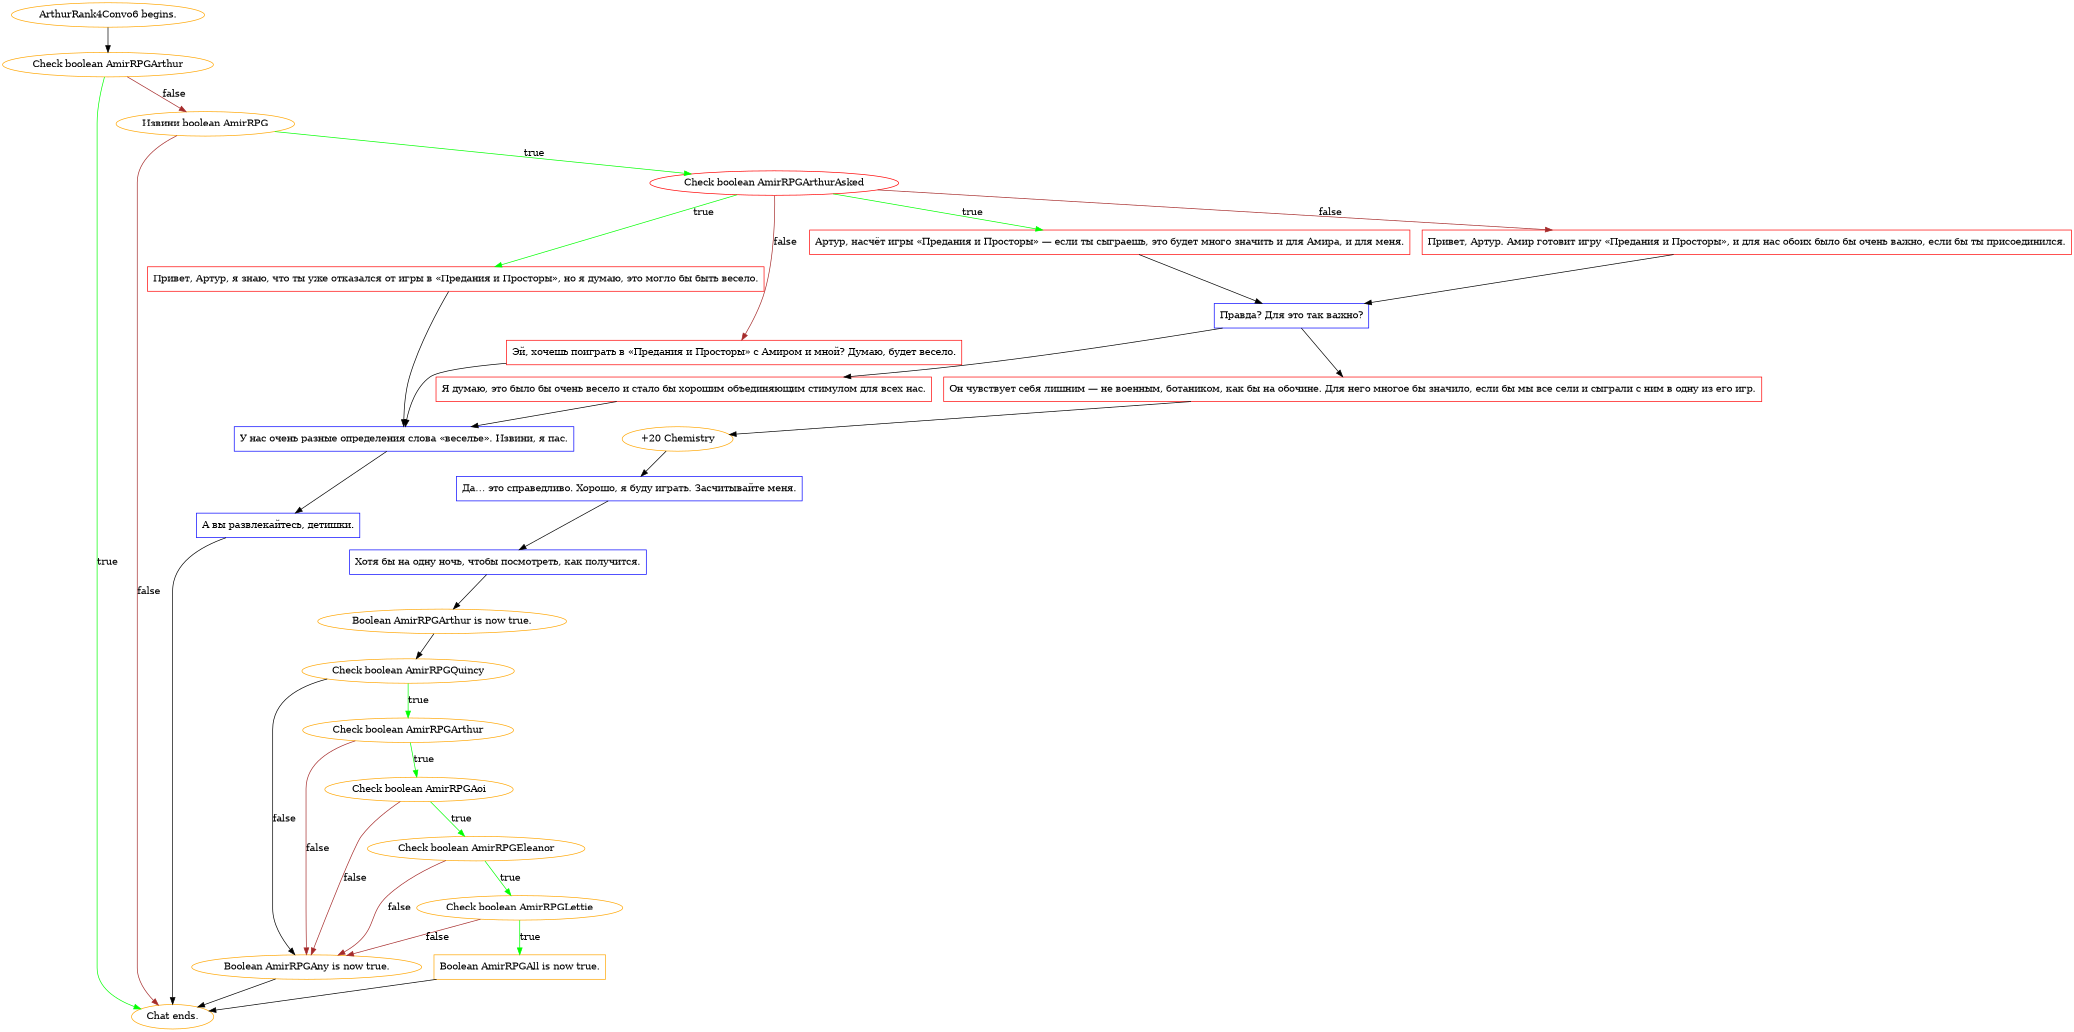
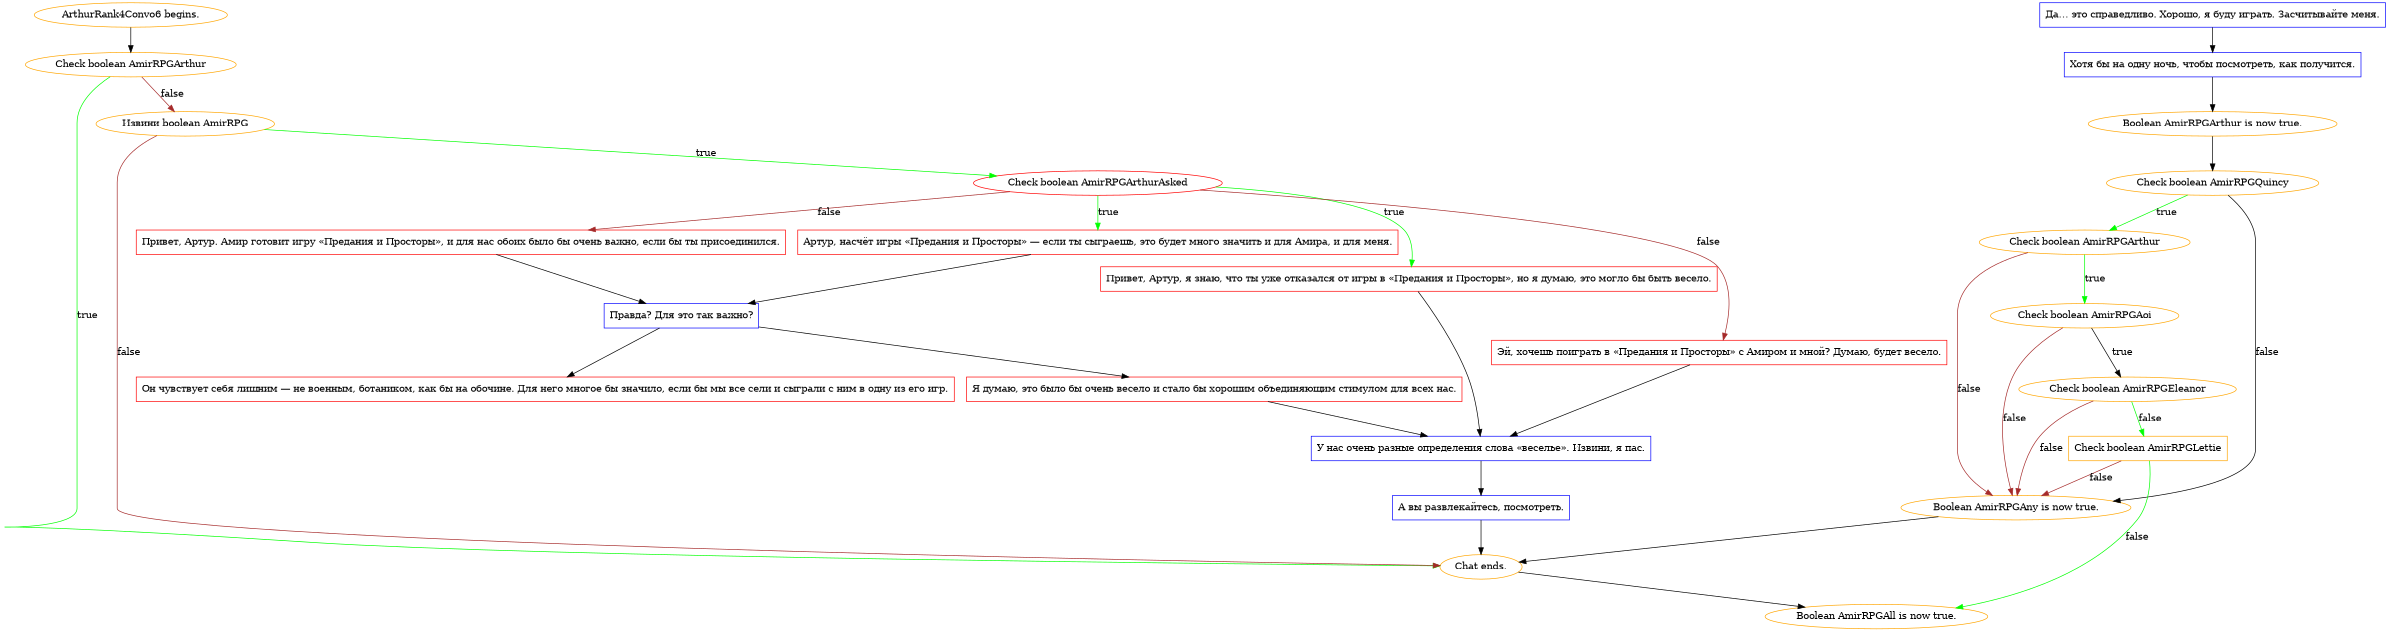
(678, 439) -> none
(278, 525) -> (1481, 508)
(445, 817) -> (2104, 350)
(511, 878) -> (2150, 419)
(520, 908) -> (2148, 448)
(530, 937) -> (2137, 537)
(520, 967) -> (1876, 617)
(326, 995) -> (1658, 589)
